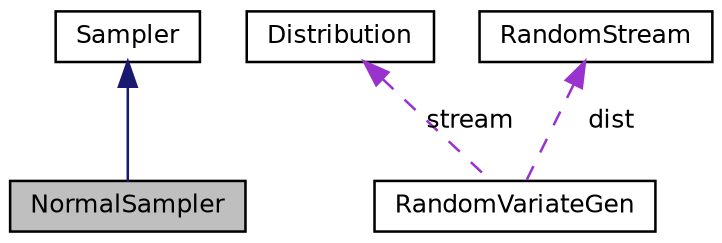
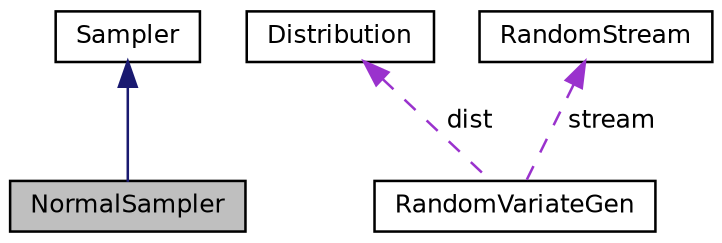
(467, 121) -> (467, 121)
(609, 121) -> (609, 121)
